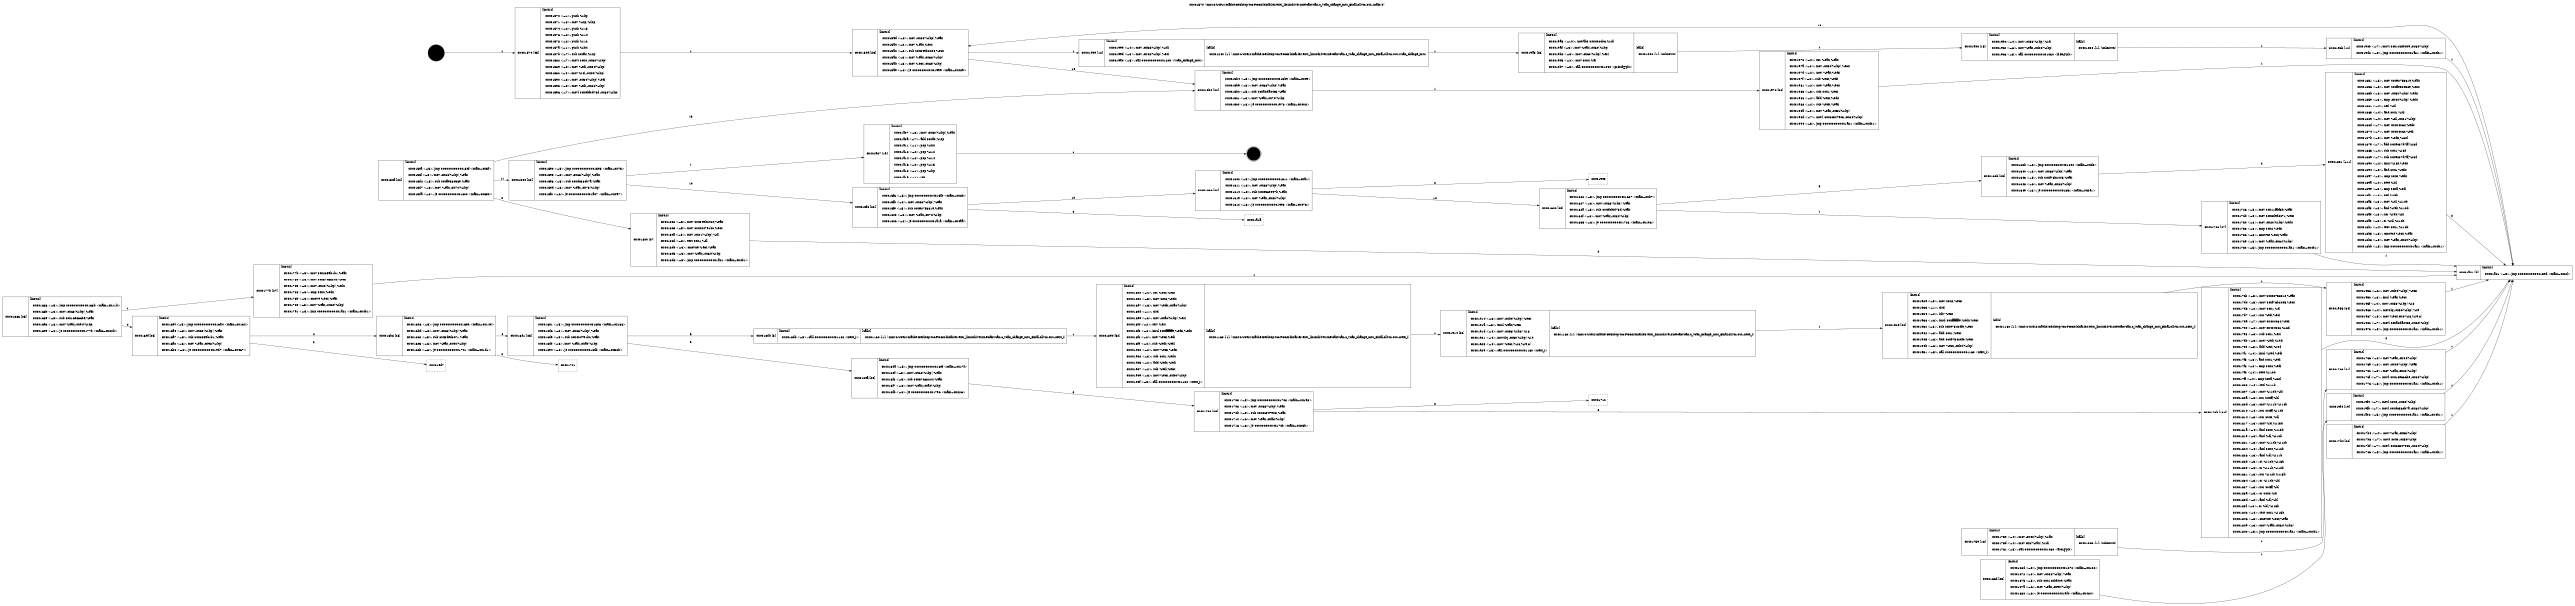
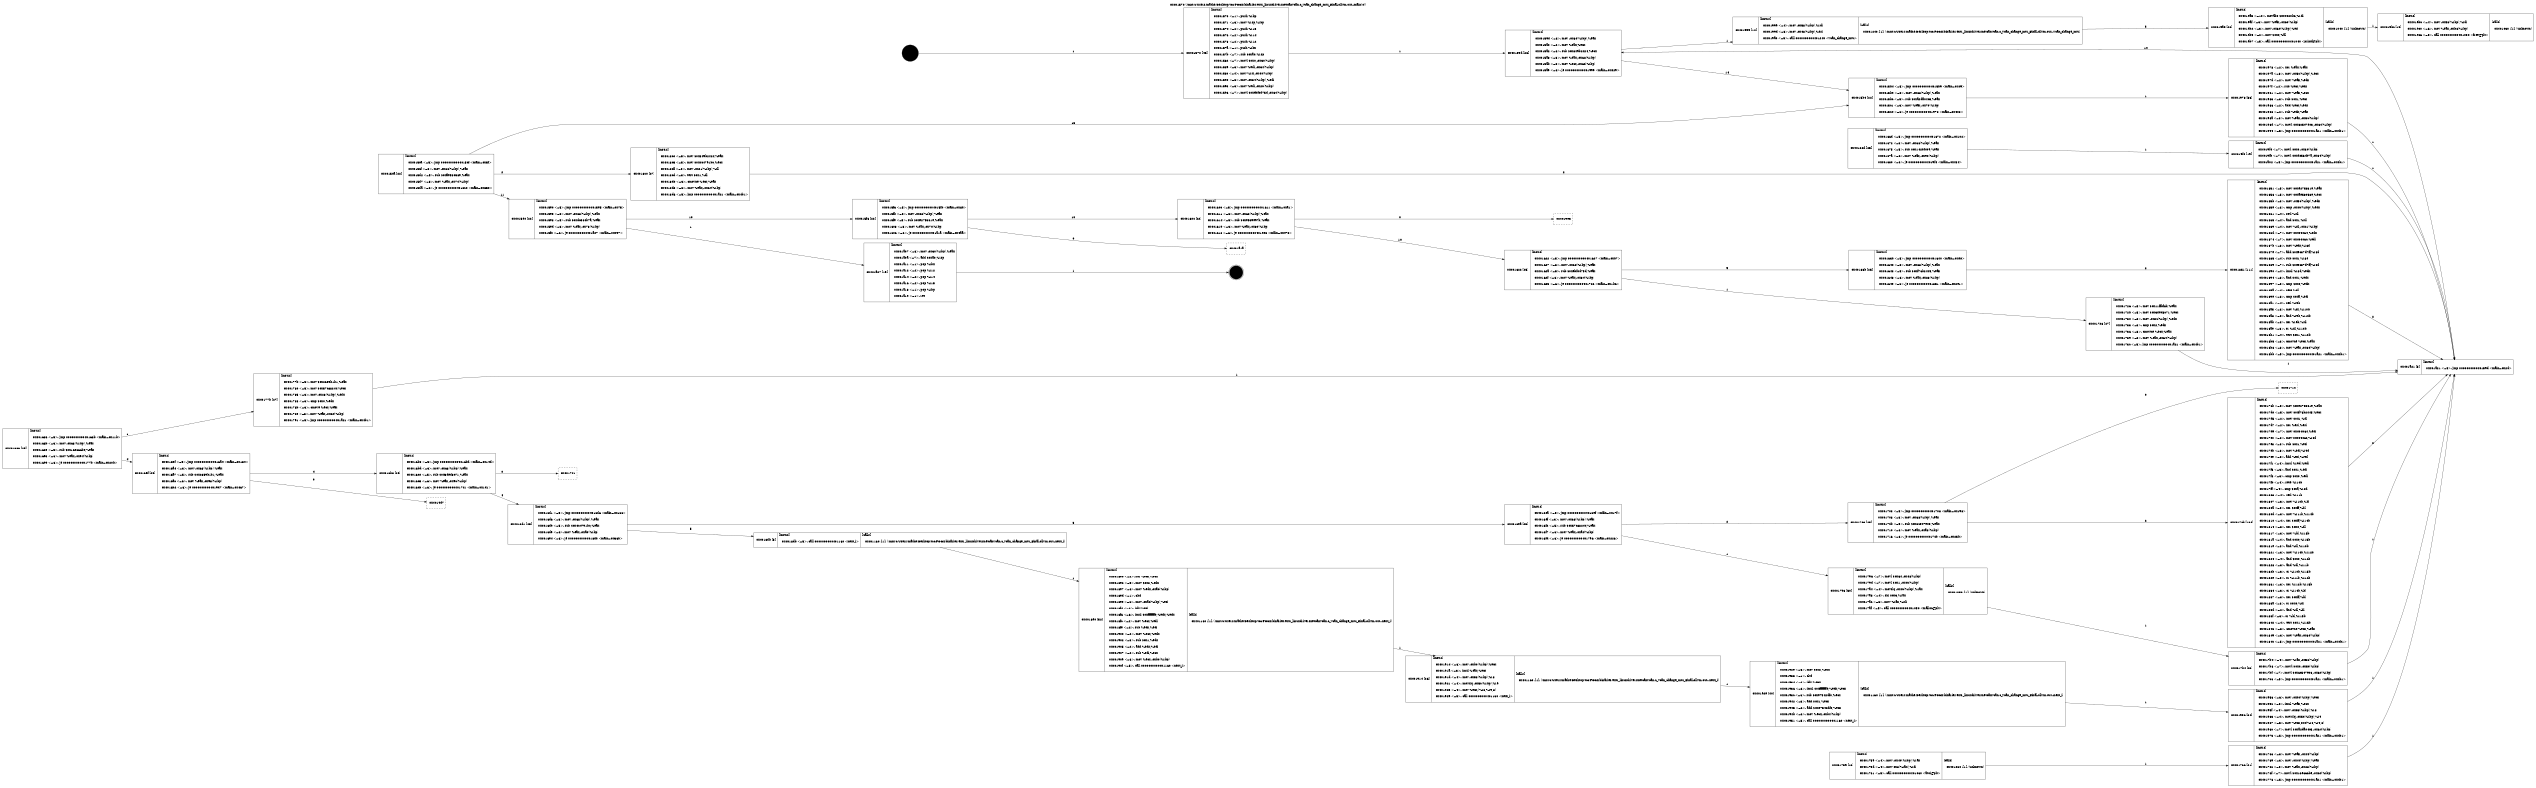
(2386, 48) -> none
(1434, 51) -> (2145, 27)
none -> (1908, 591)
